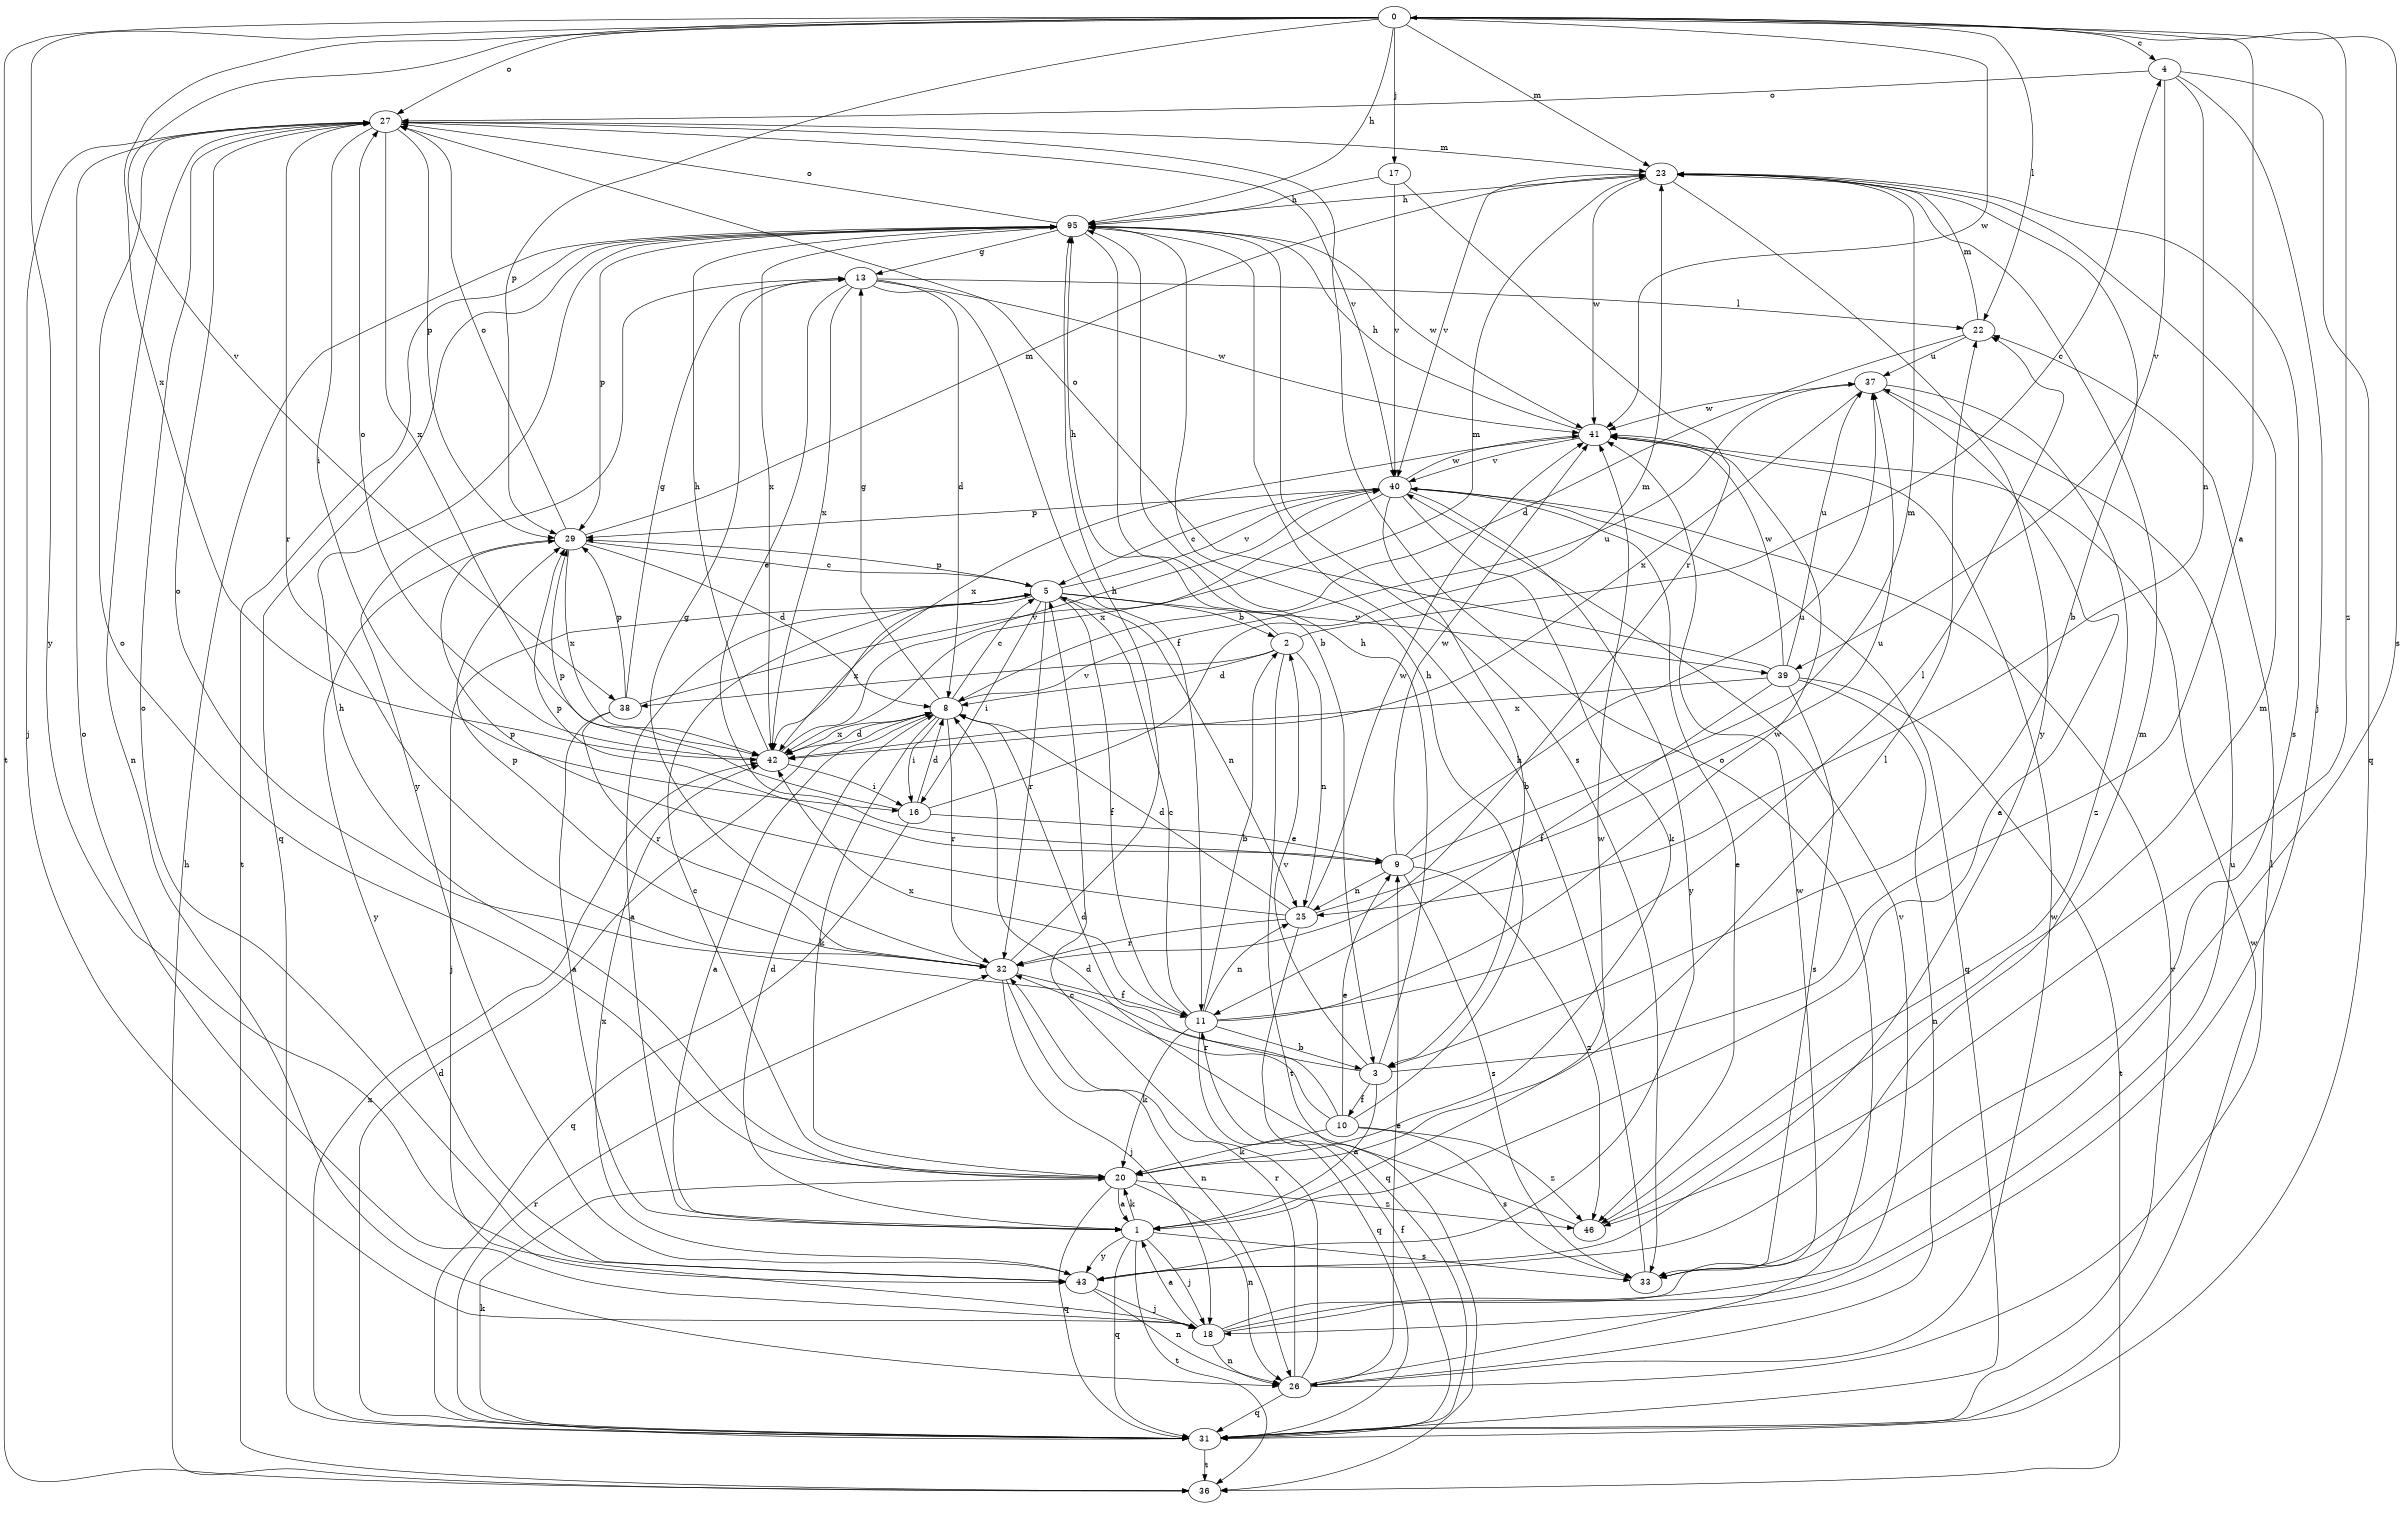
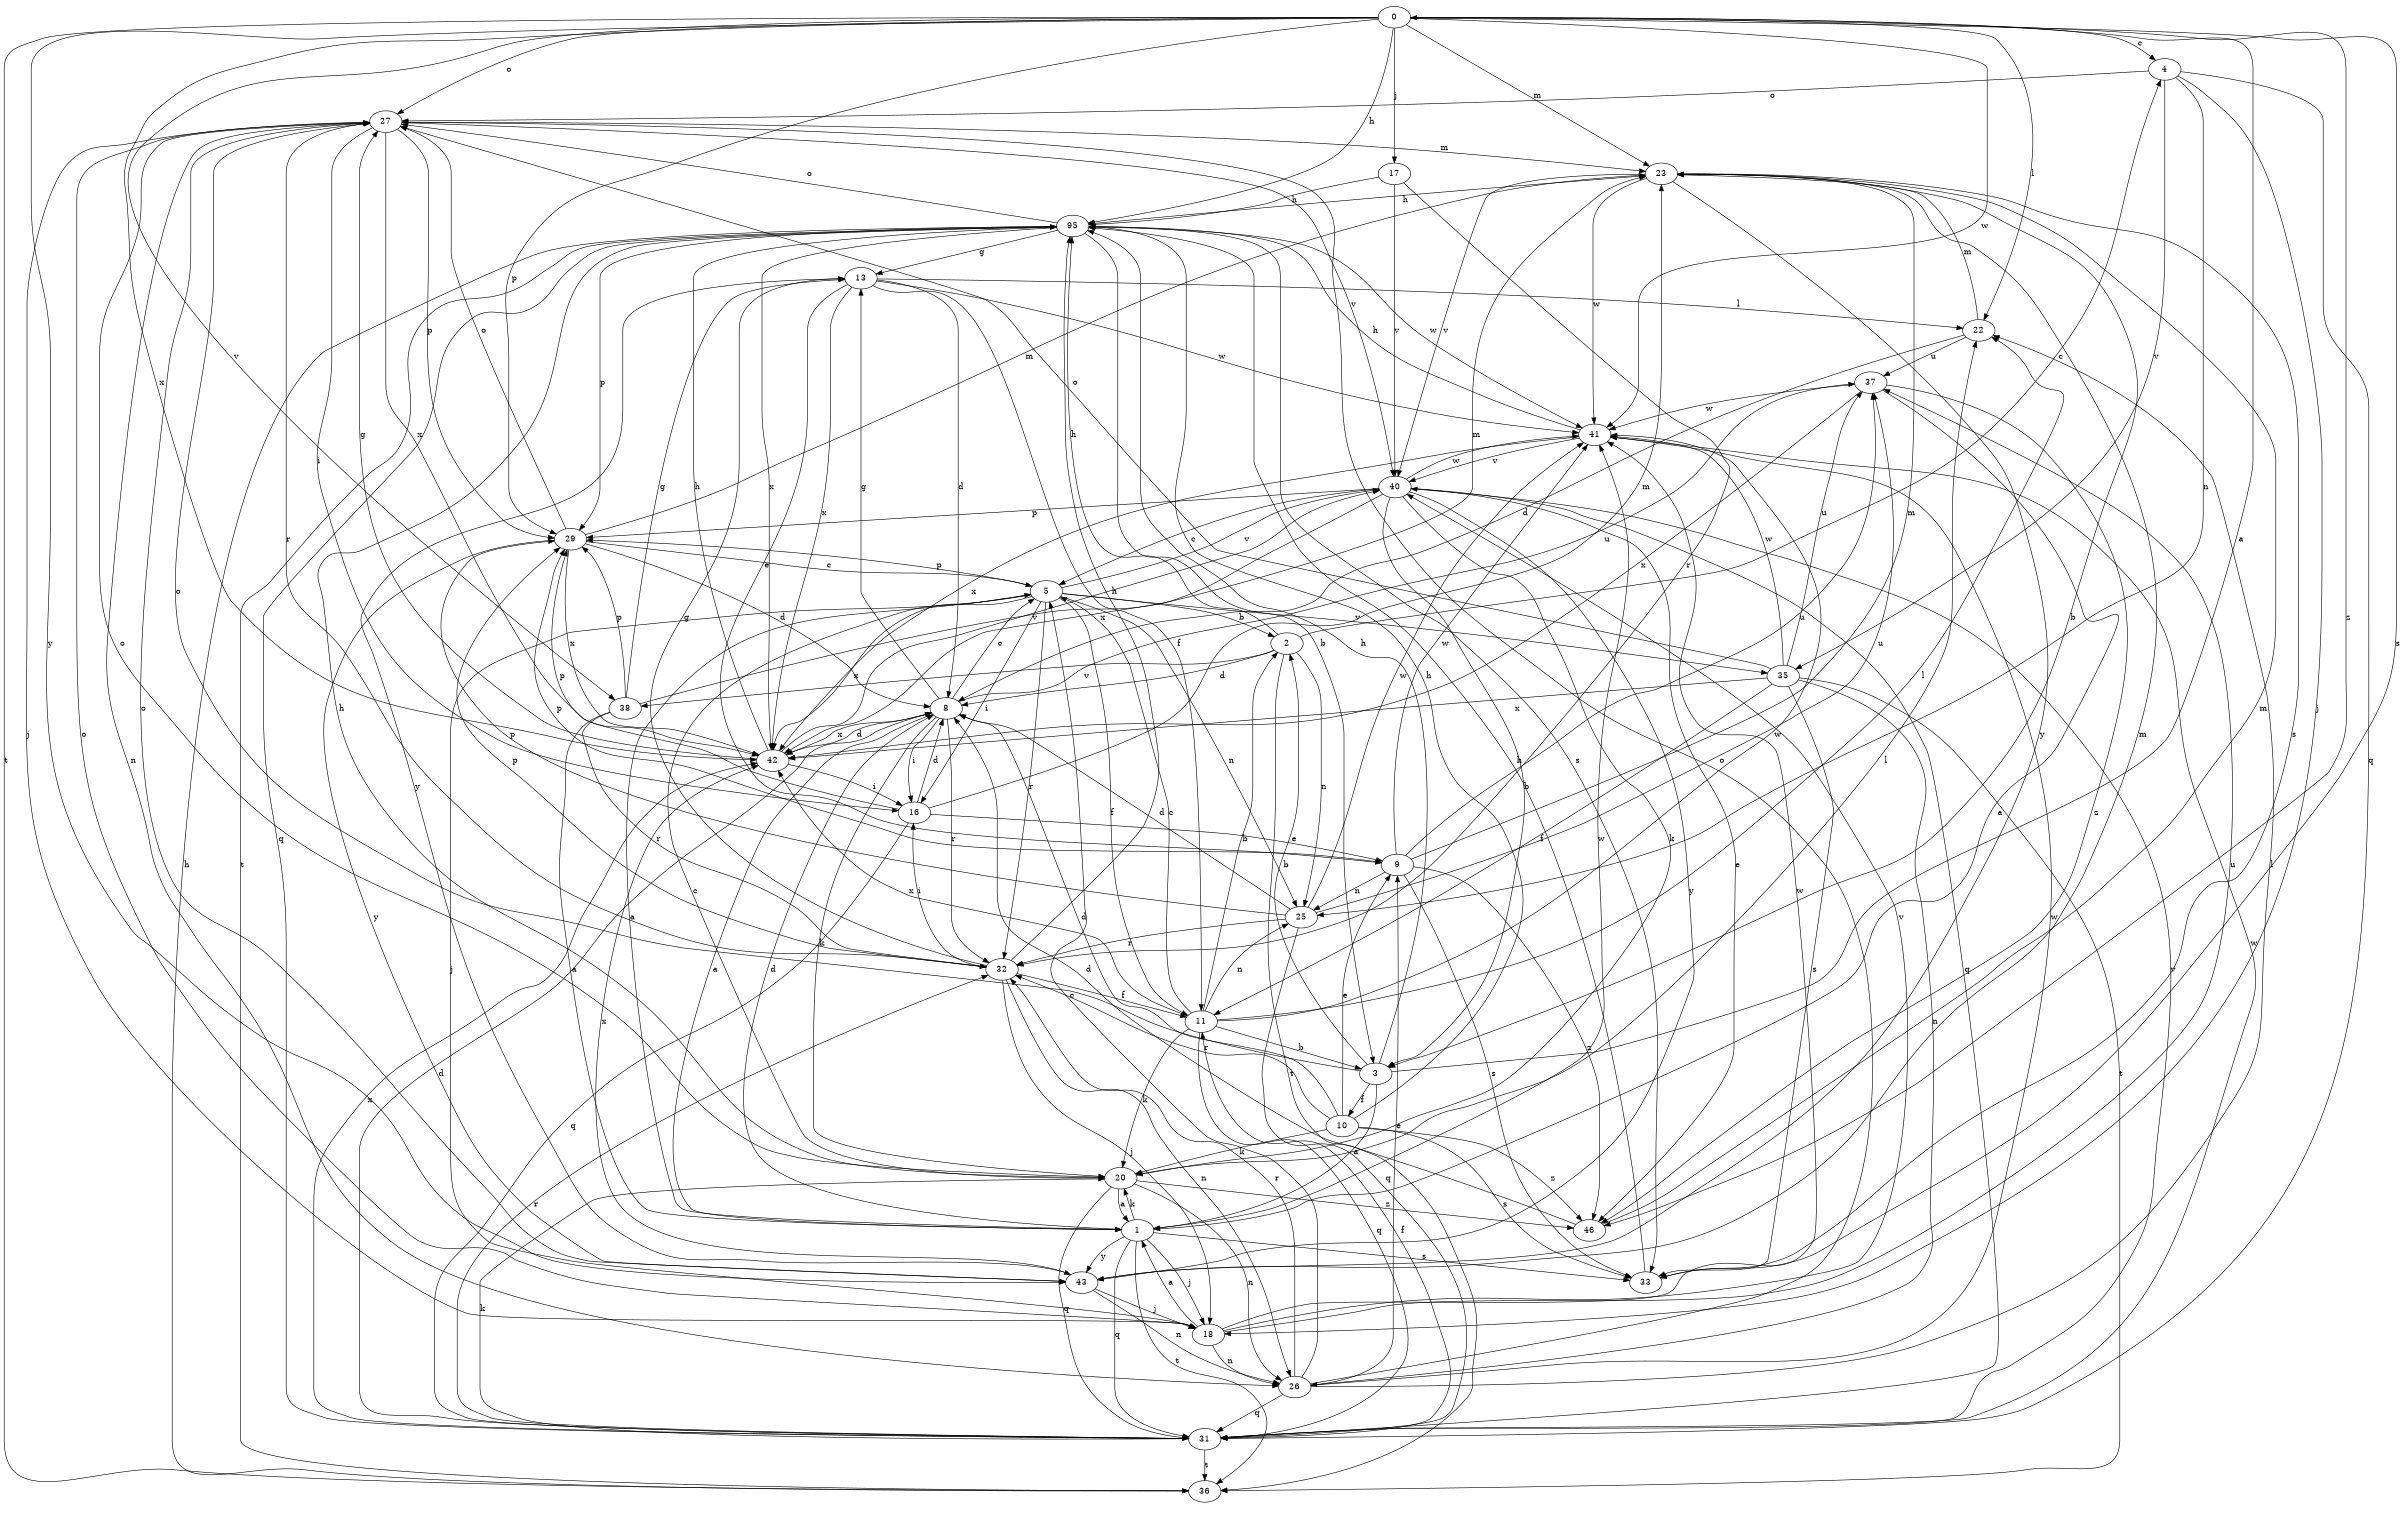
(363, 435) -> (363, 435)
(1783, 676) -> (1783, 676)
(1286, 865) -> (1286, 865)
none -> (924, 915)
